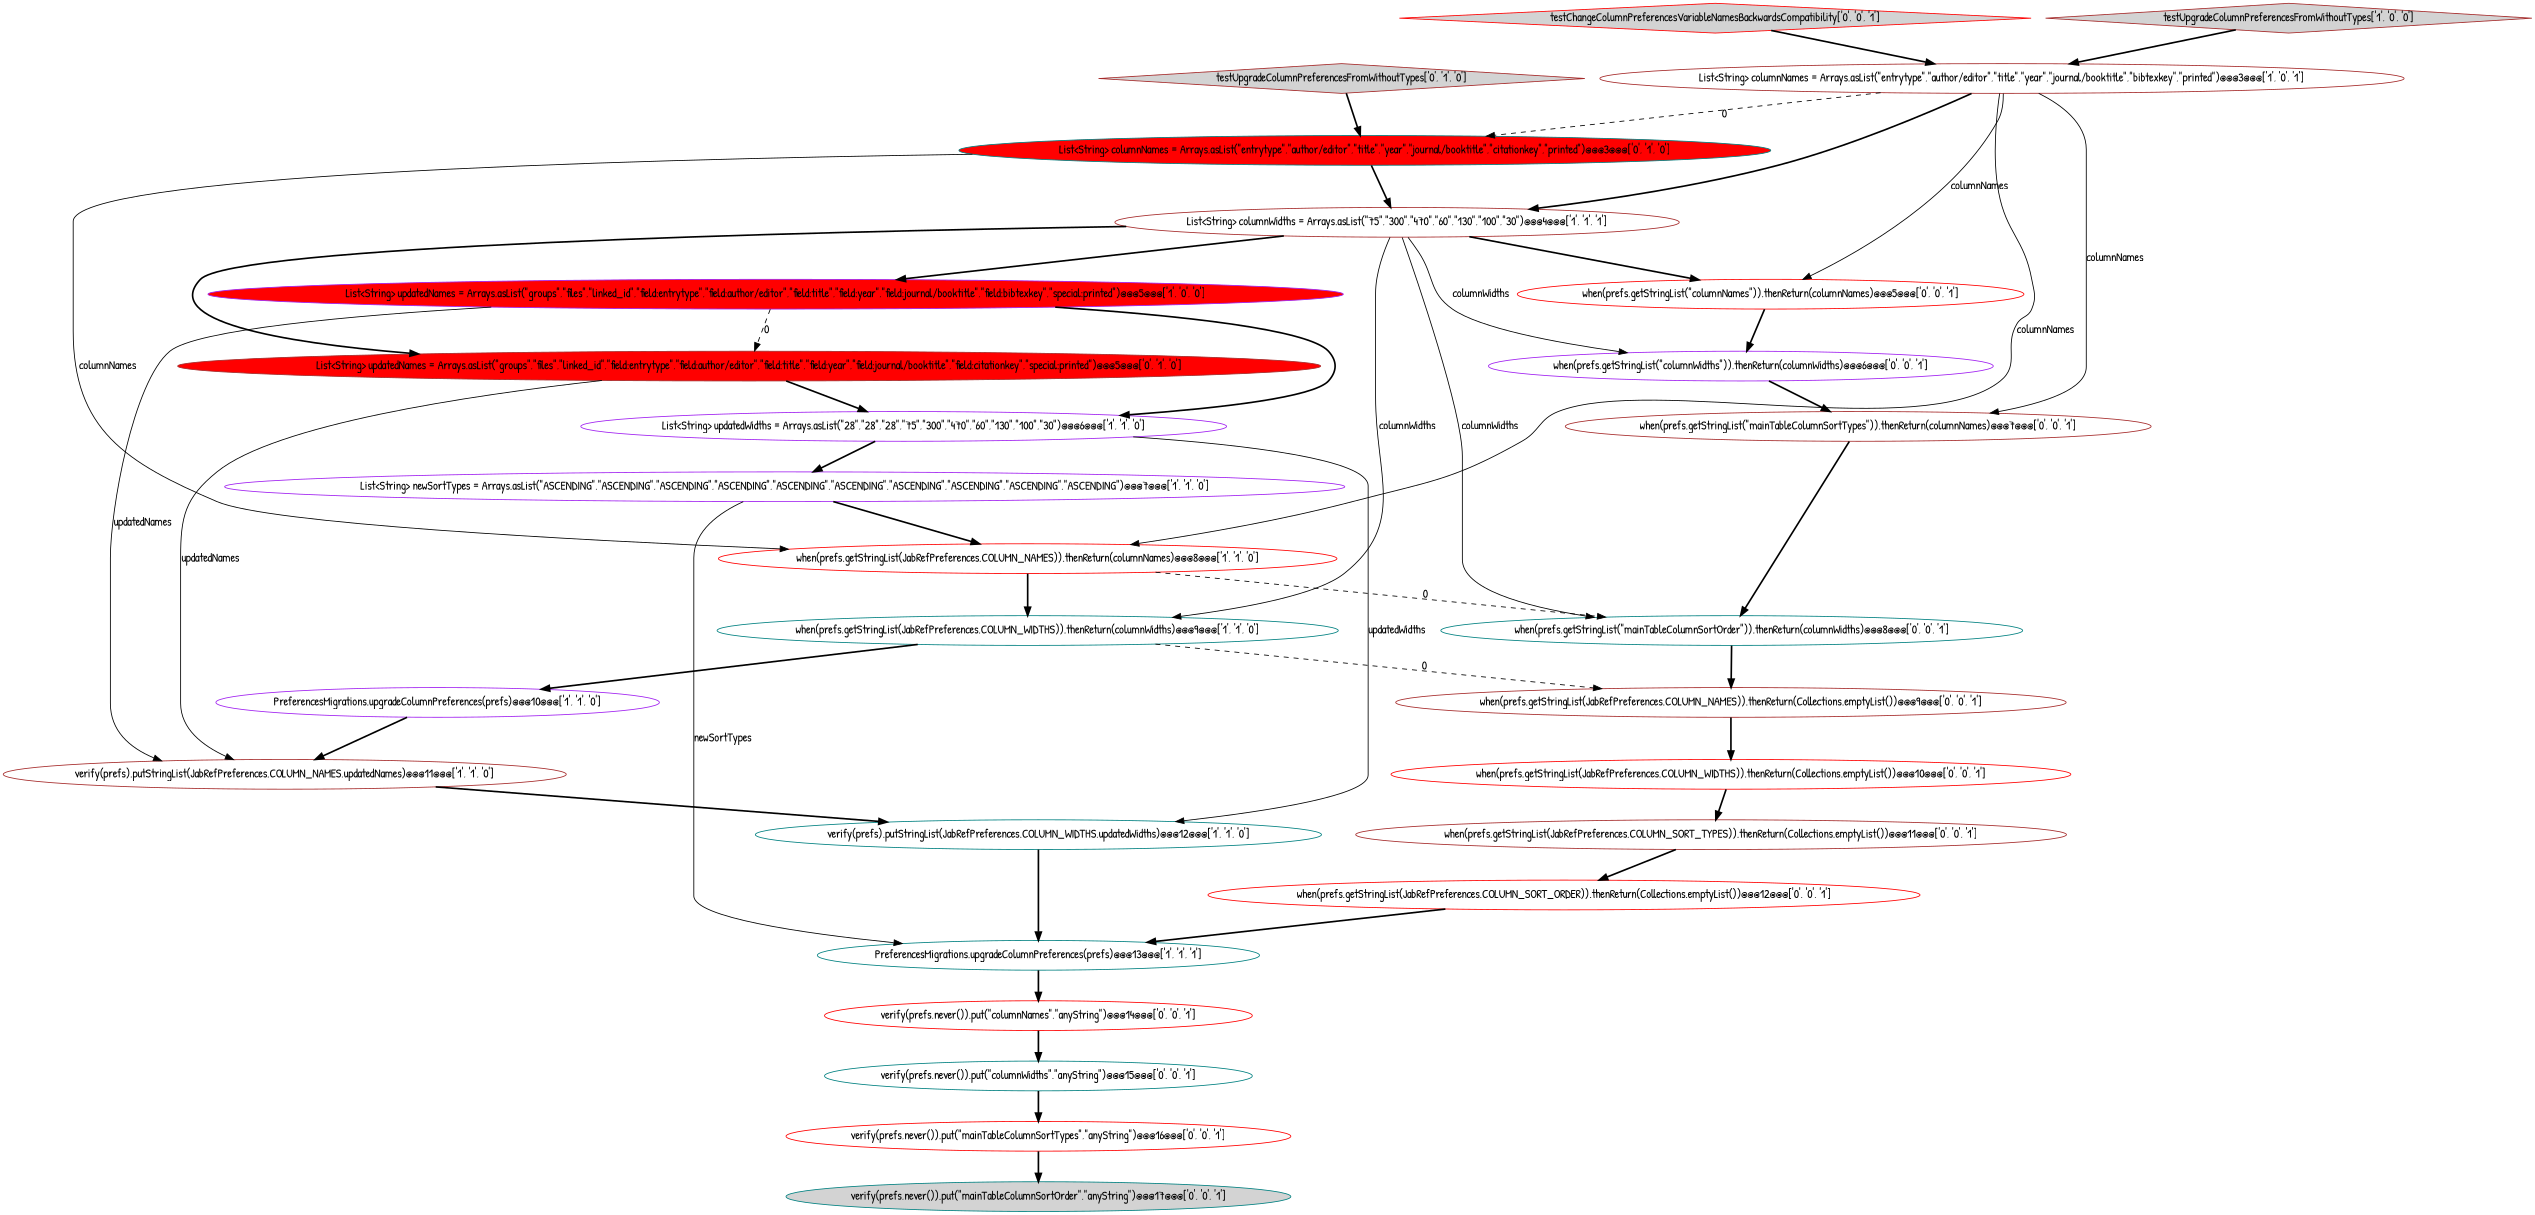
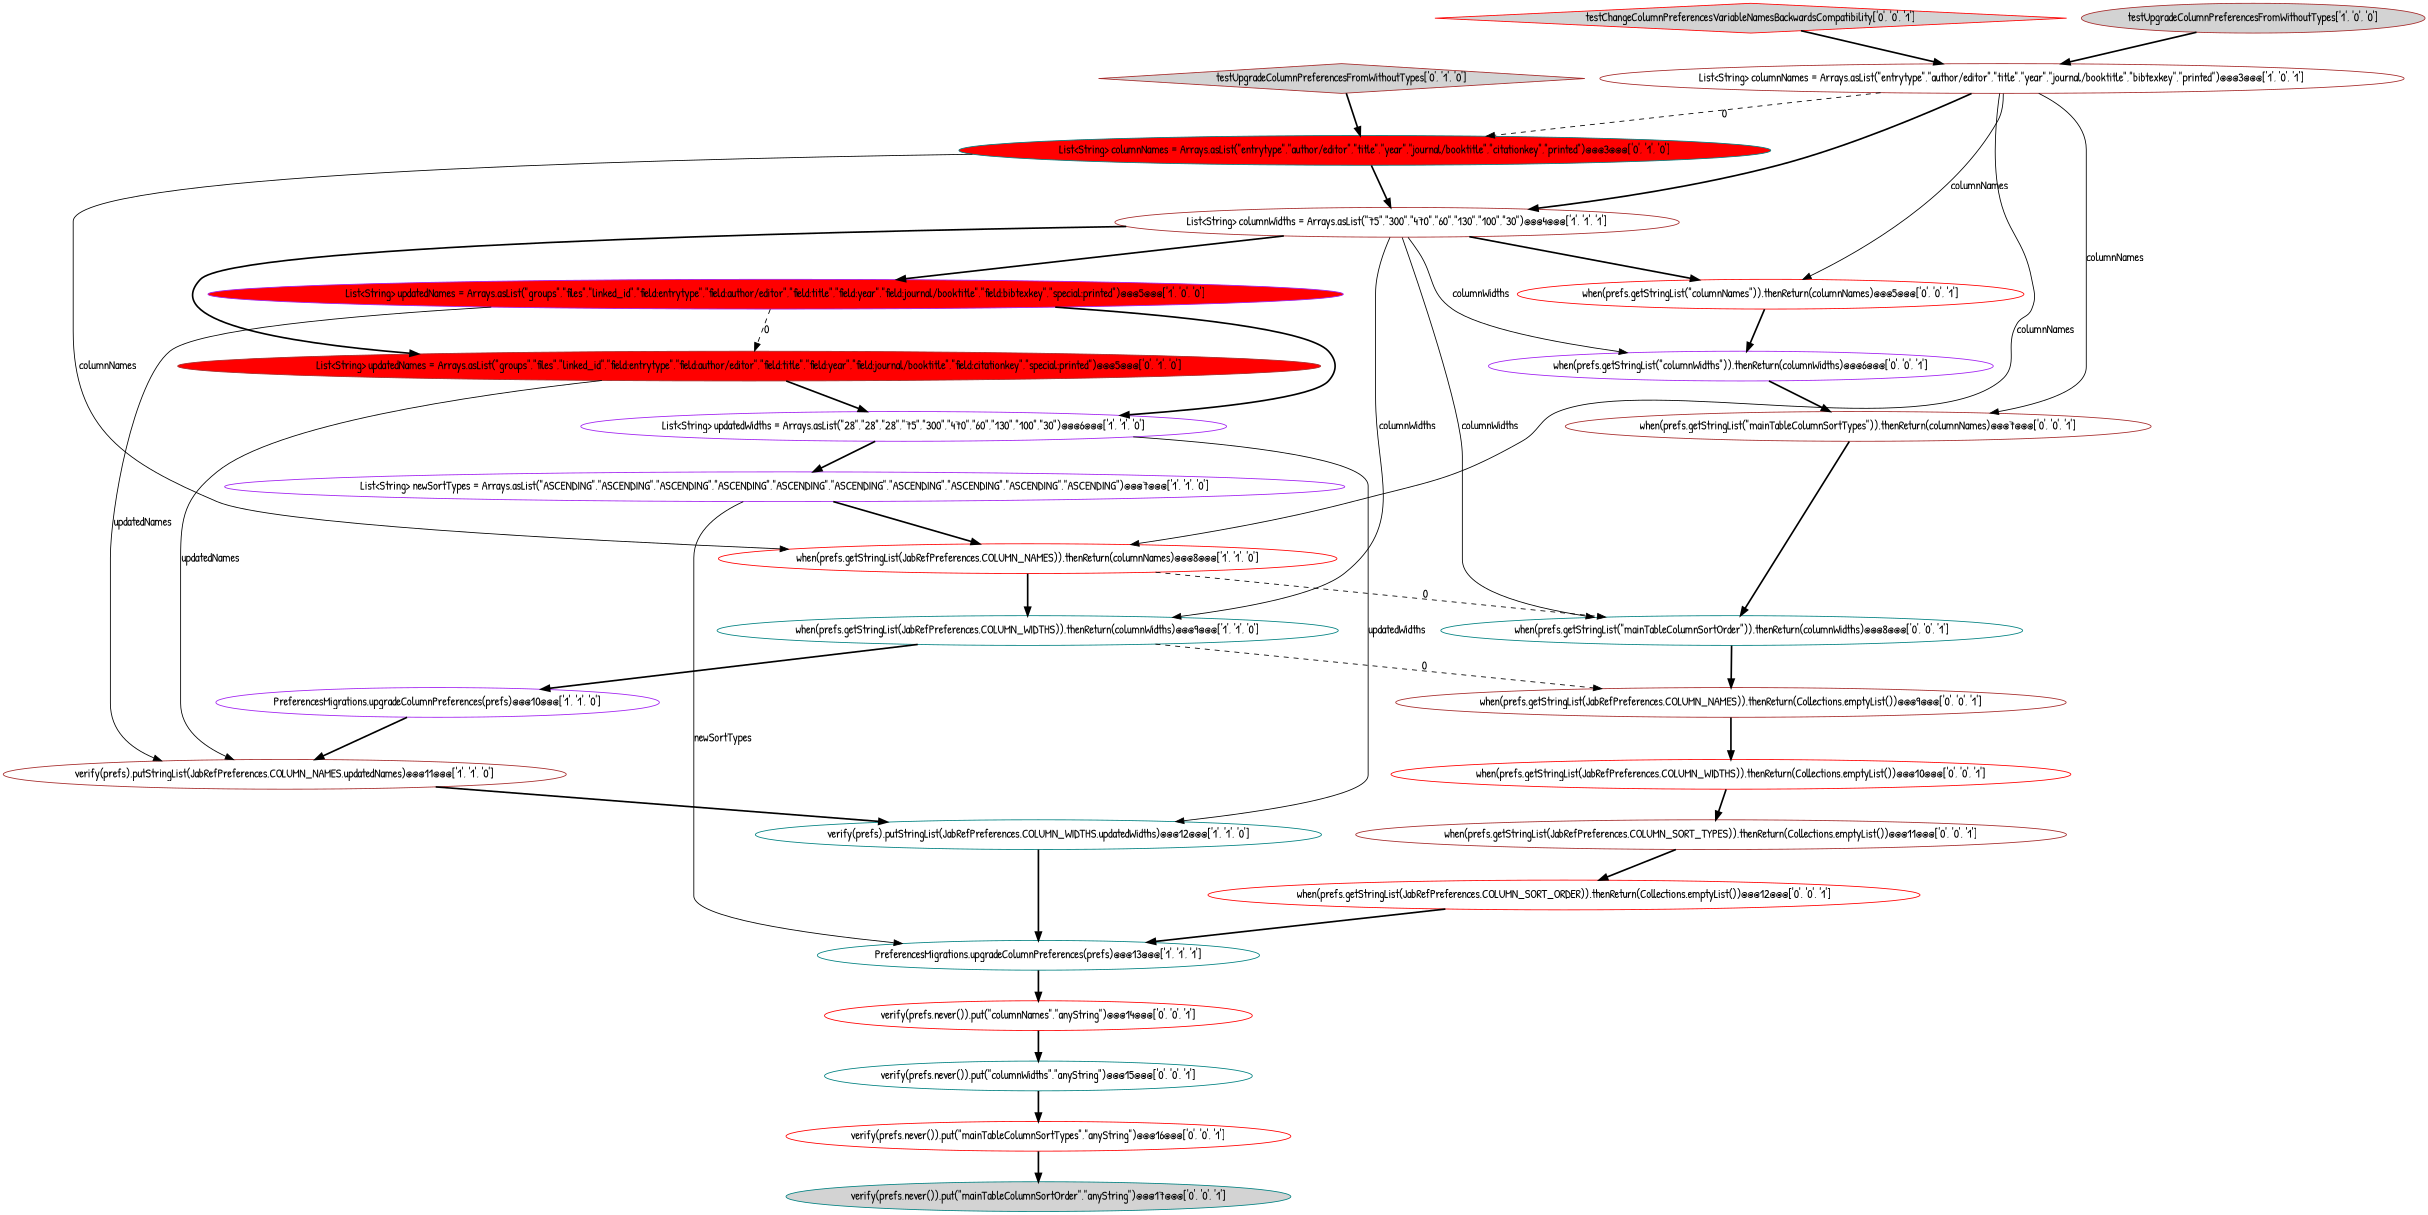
(2289, 18) -> (2253, 18)
